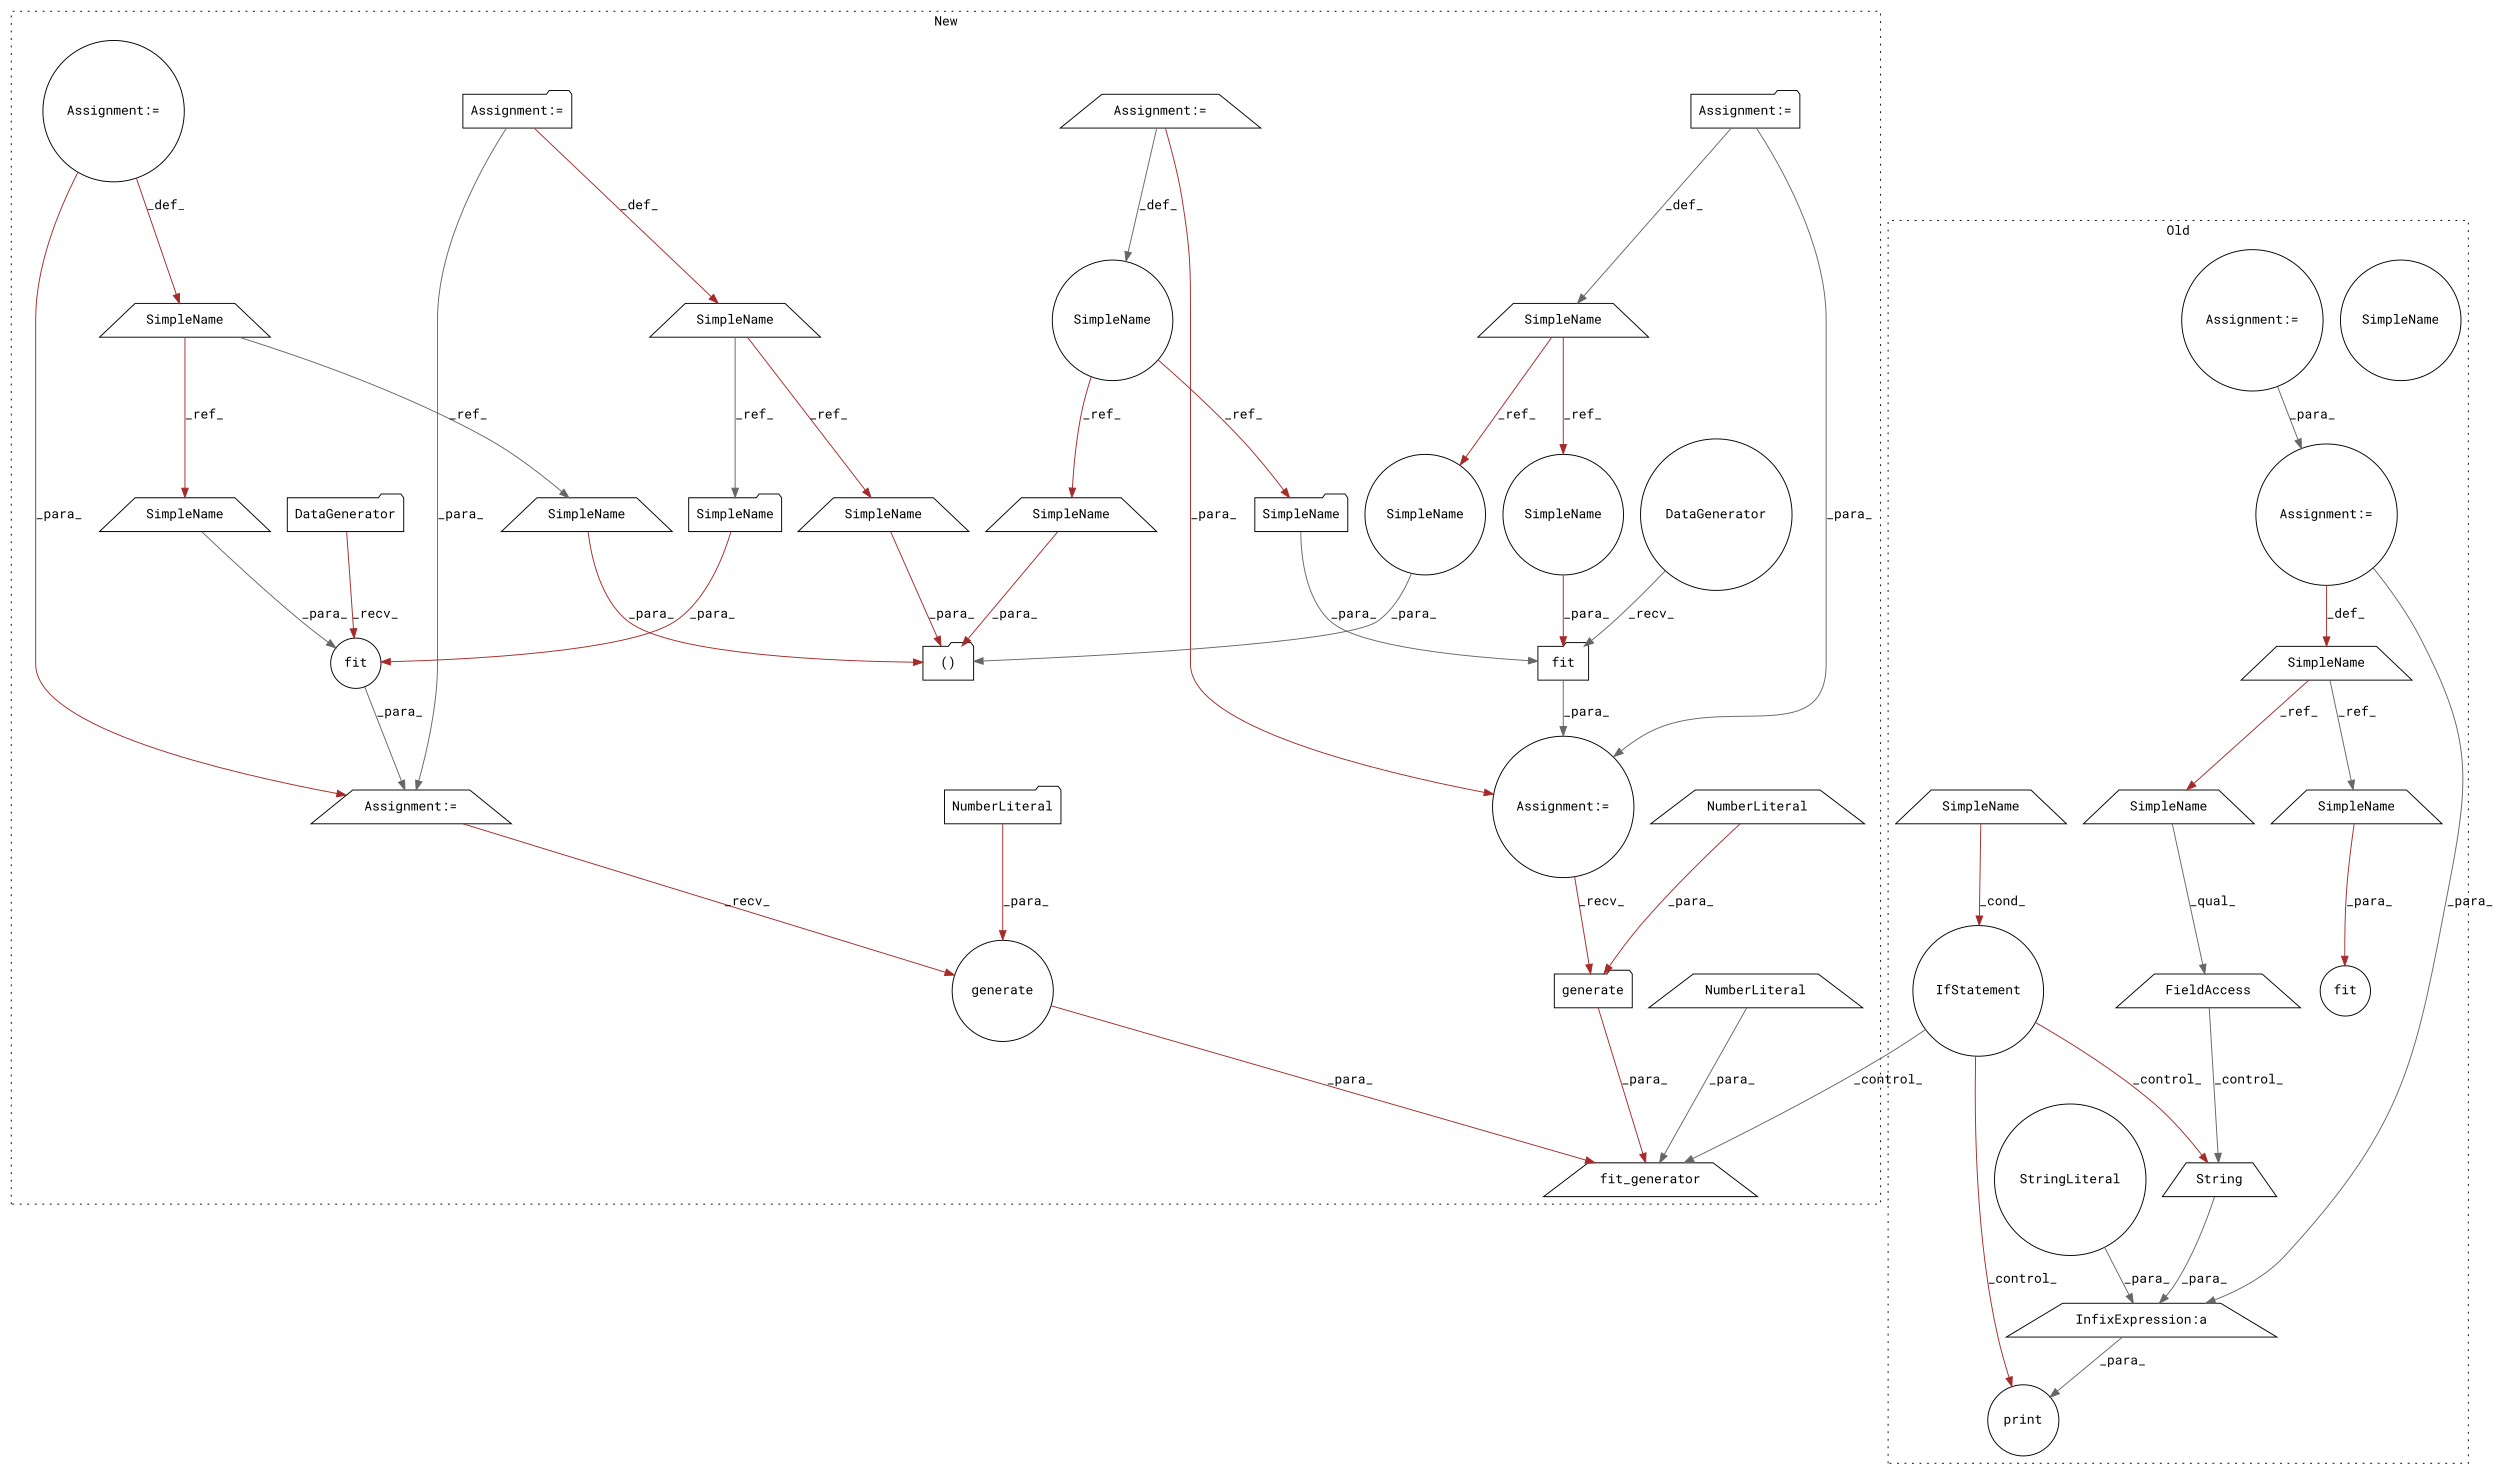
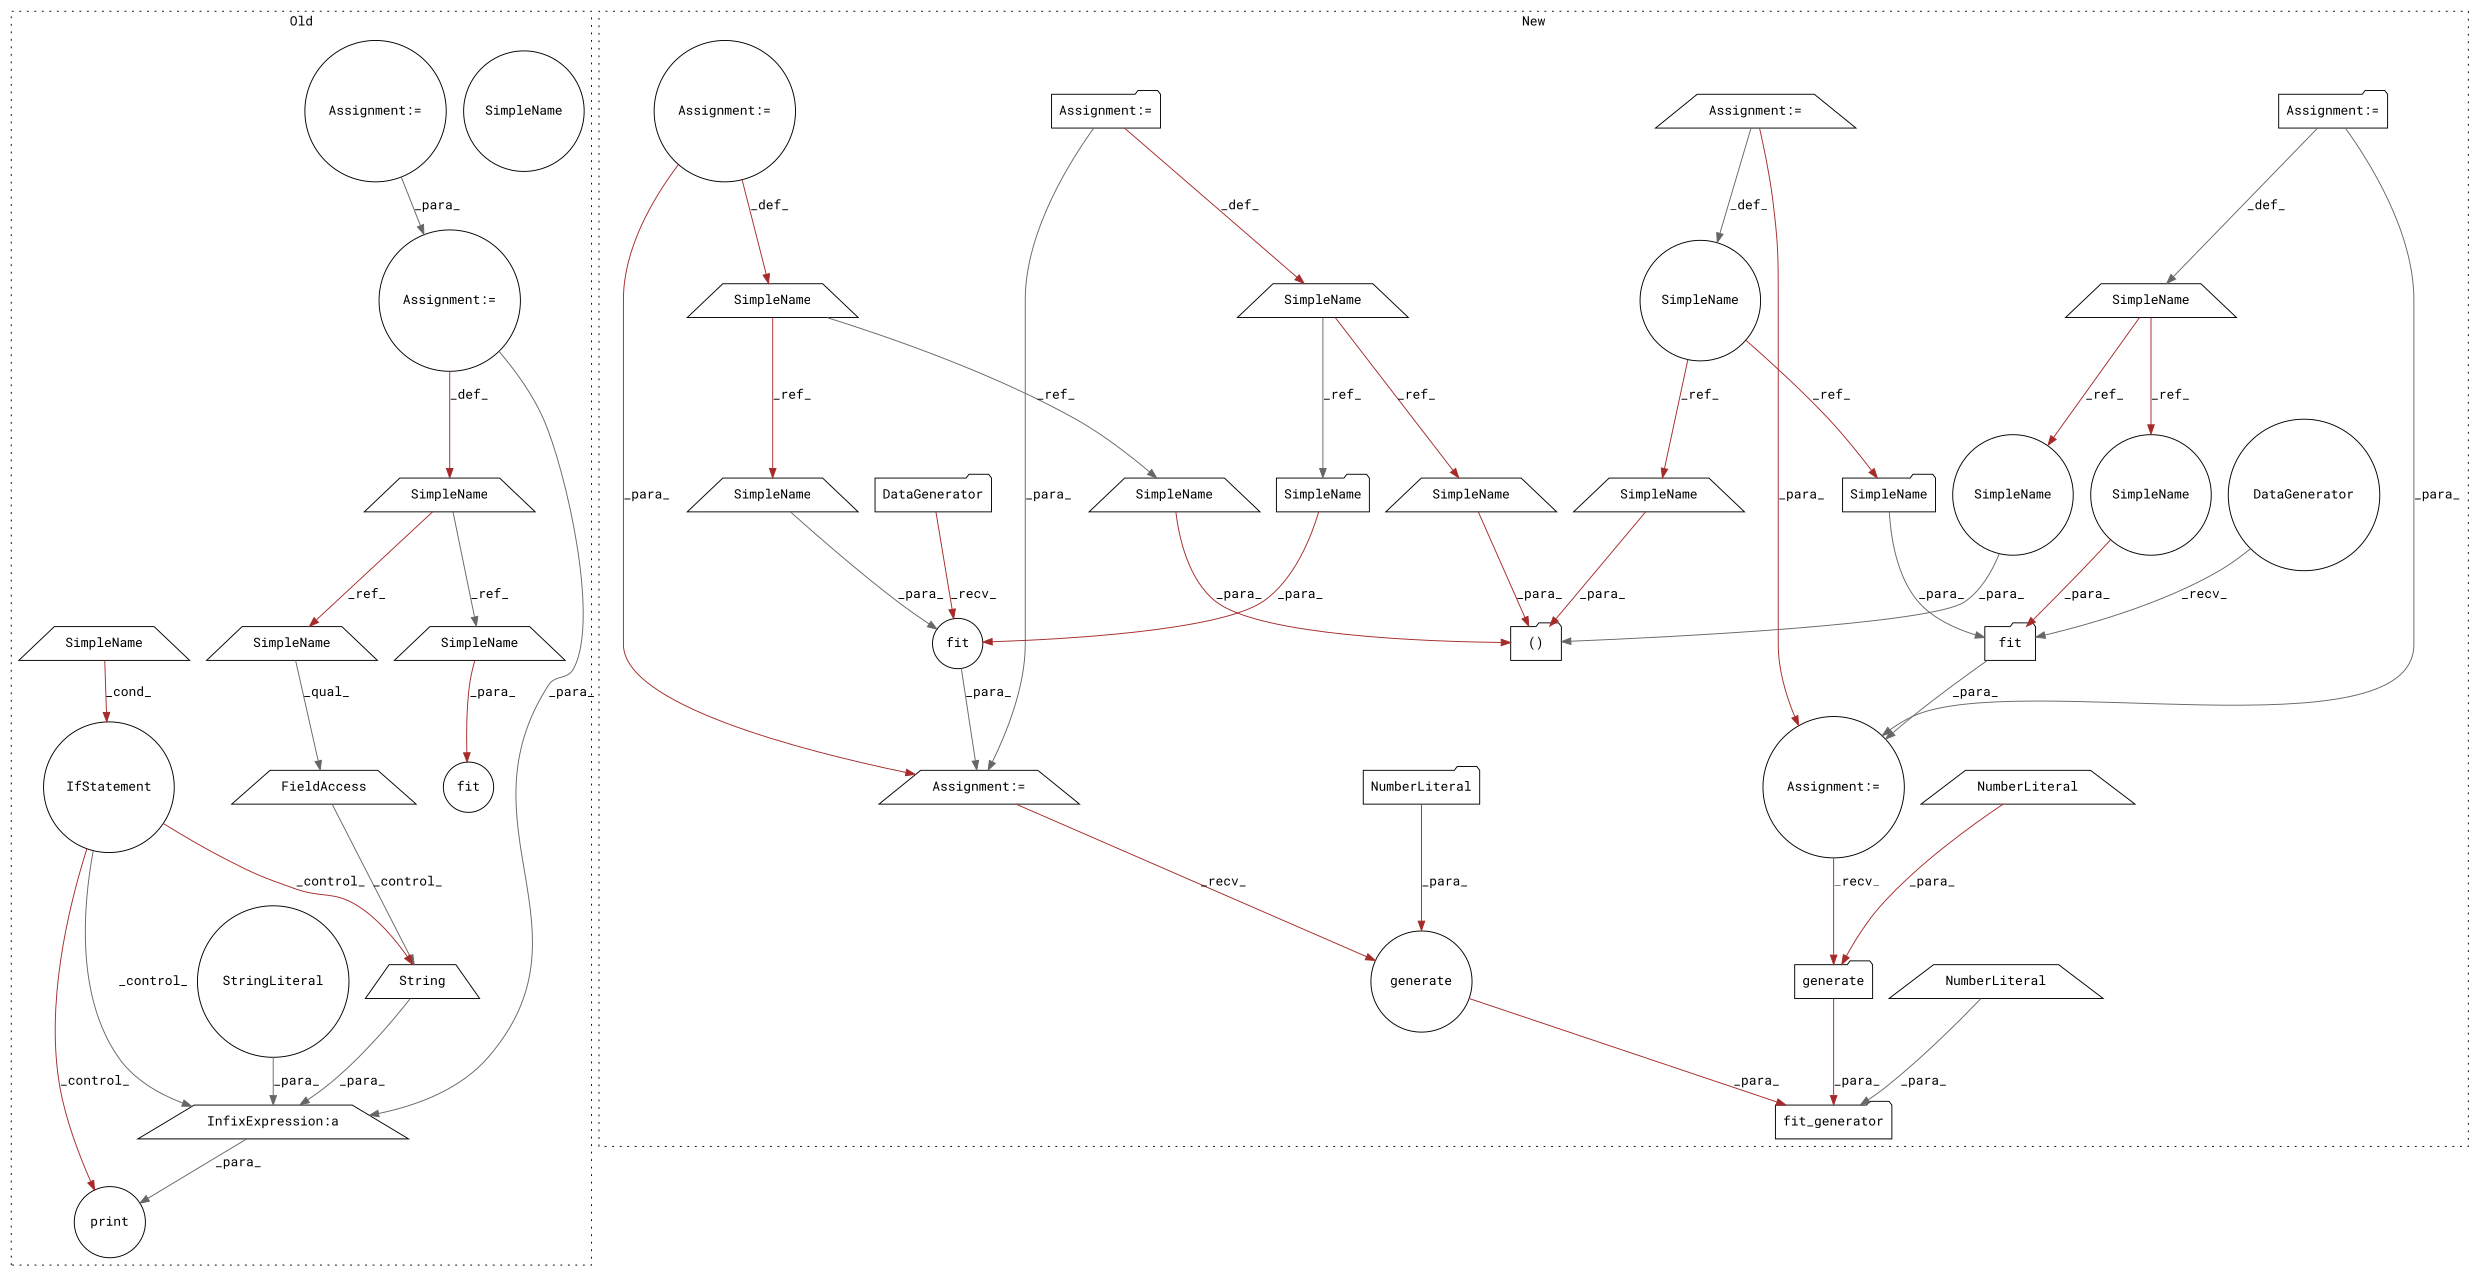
(1811, 1098) -> (93, 996)
(1651, 1180) -> (1834, 1122)
